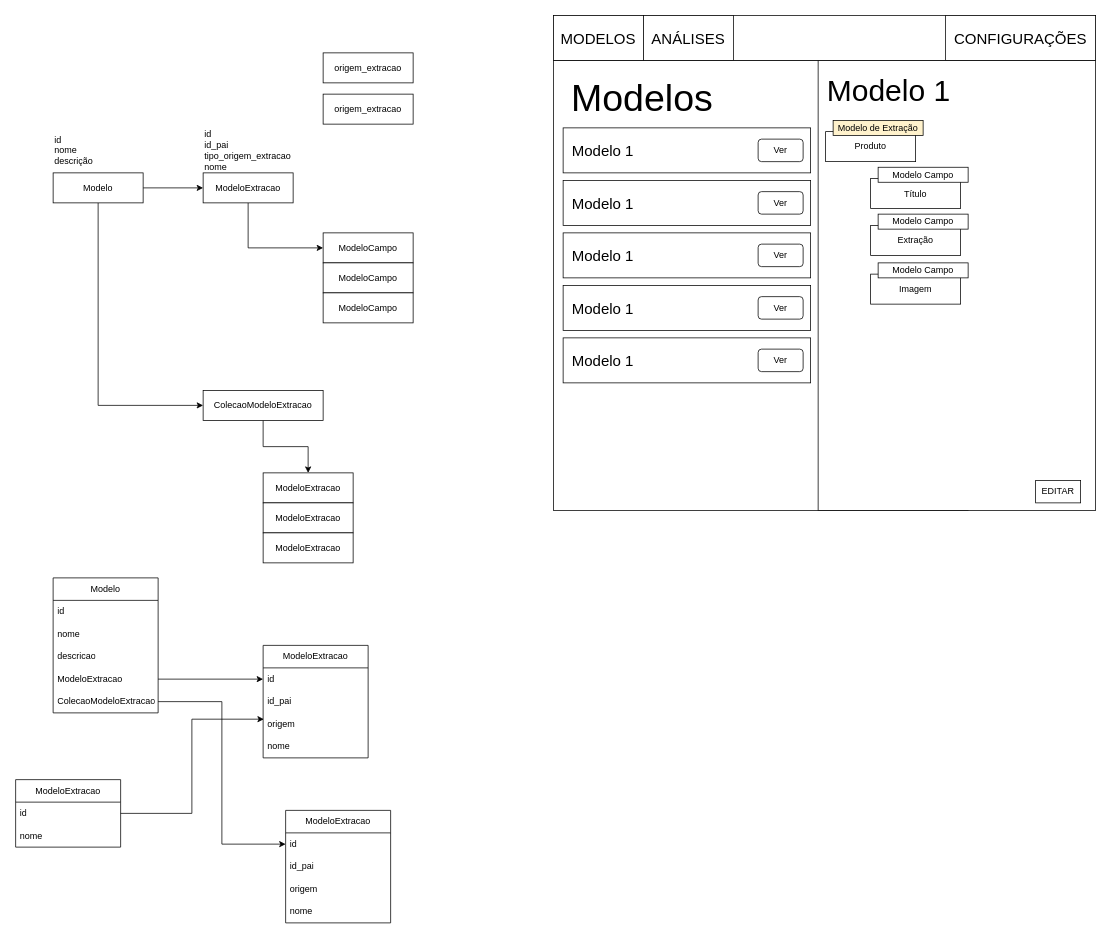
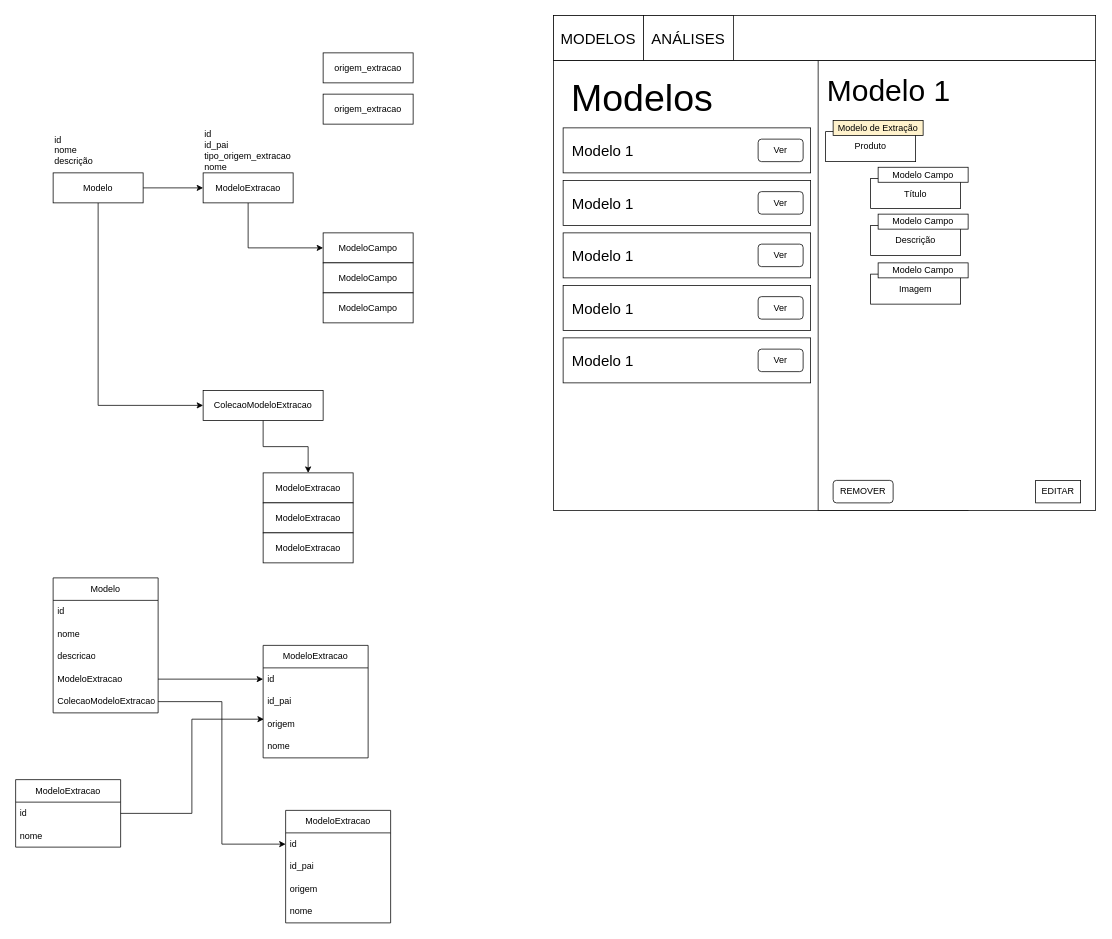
(1020, 38) -> none
(915, 240) -> (915, 240)
none -> (863, 492)
